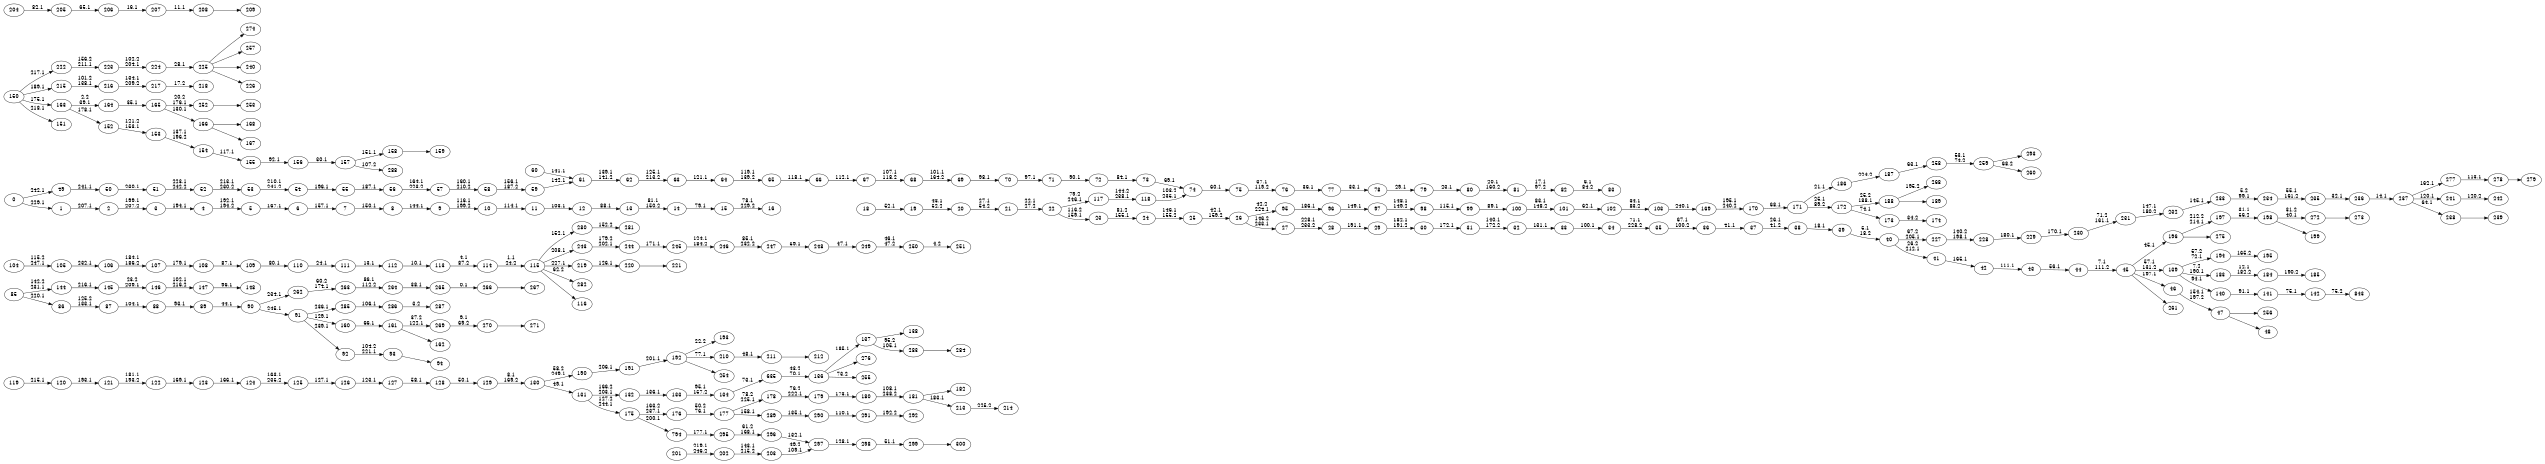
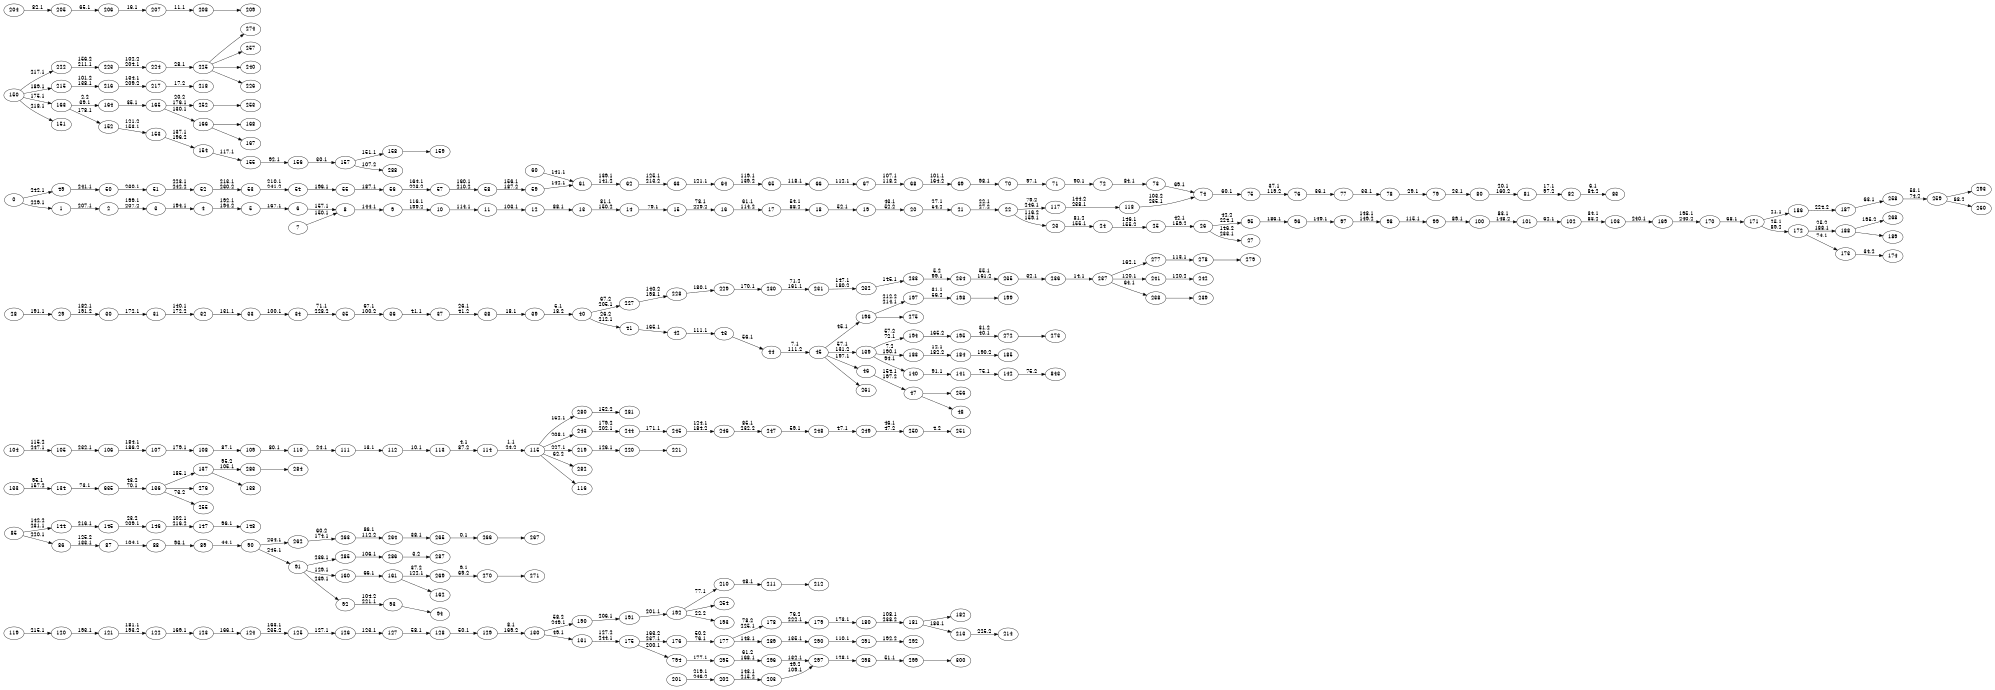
(320, 209) -> (320, 209)
none -> (771, 210)
(2290, 218) -> (983, 336)
(1306, 228) -> none
(629, 395) -> none
(748, 412) -> (748, 639)
